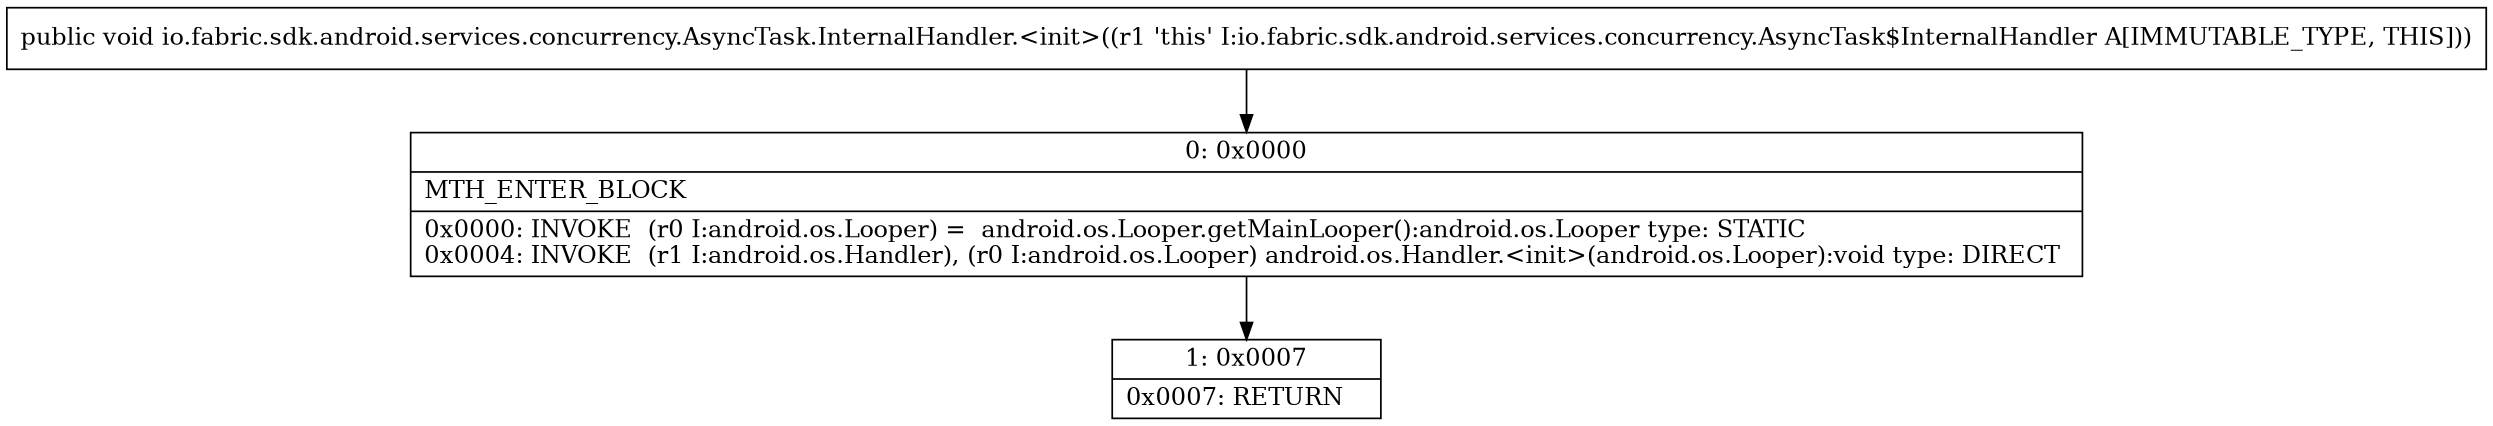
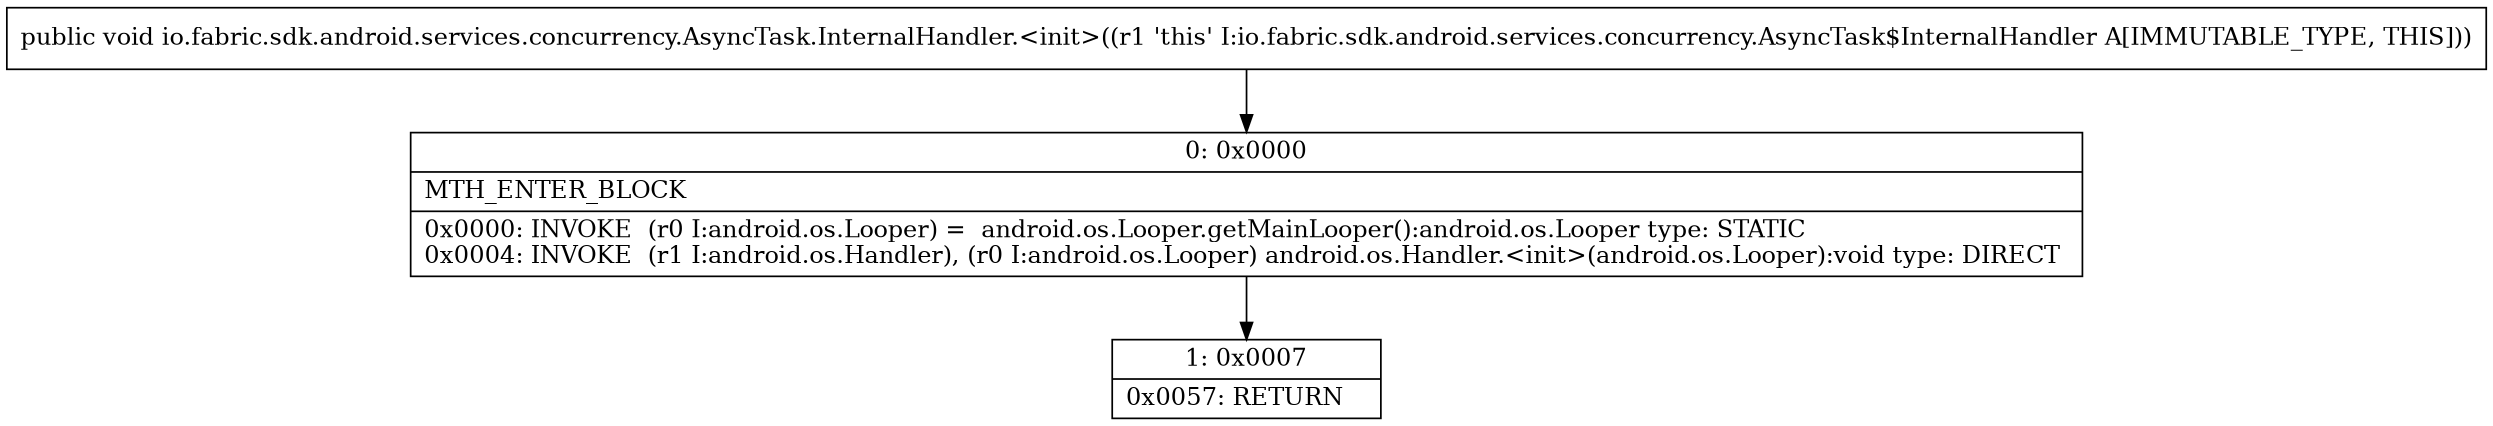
(1247, 398) -> (1247, 398)
